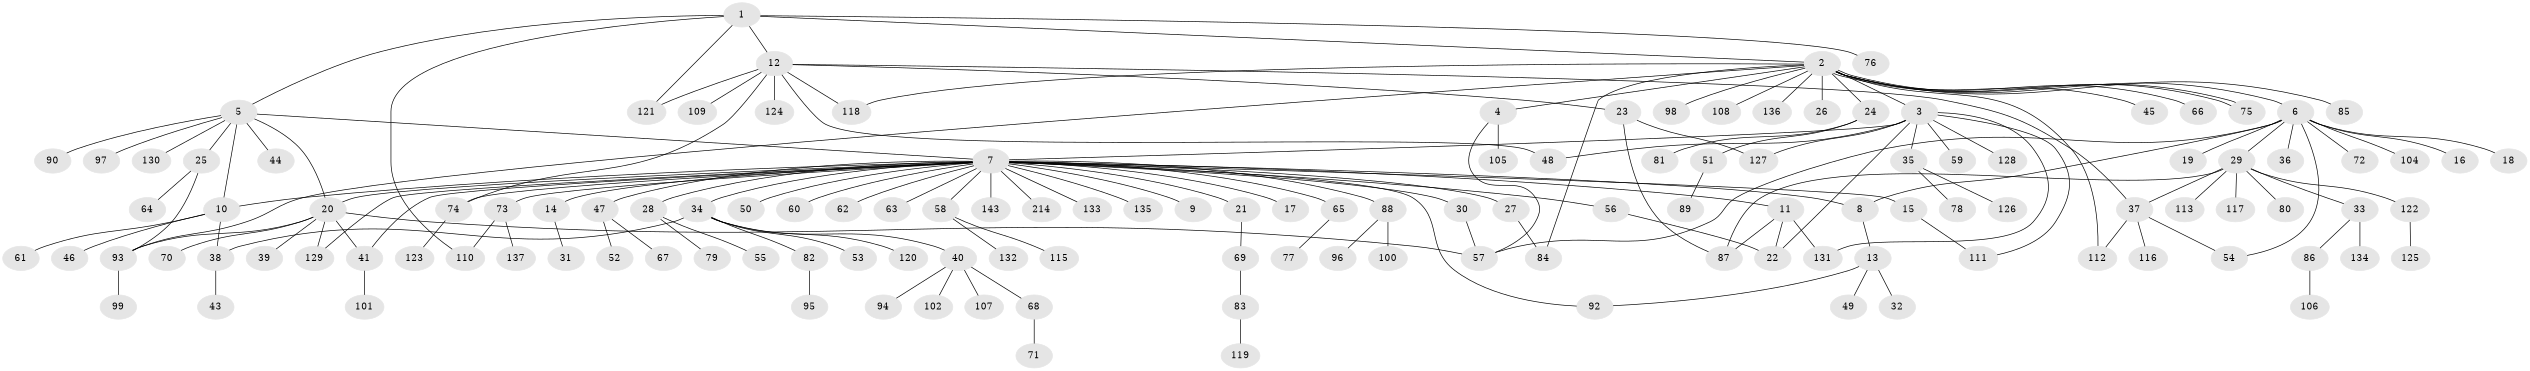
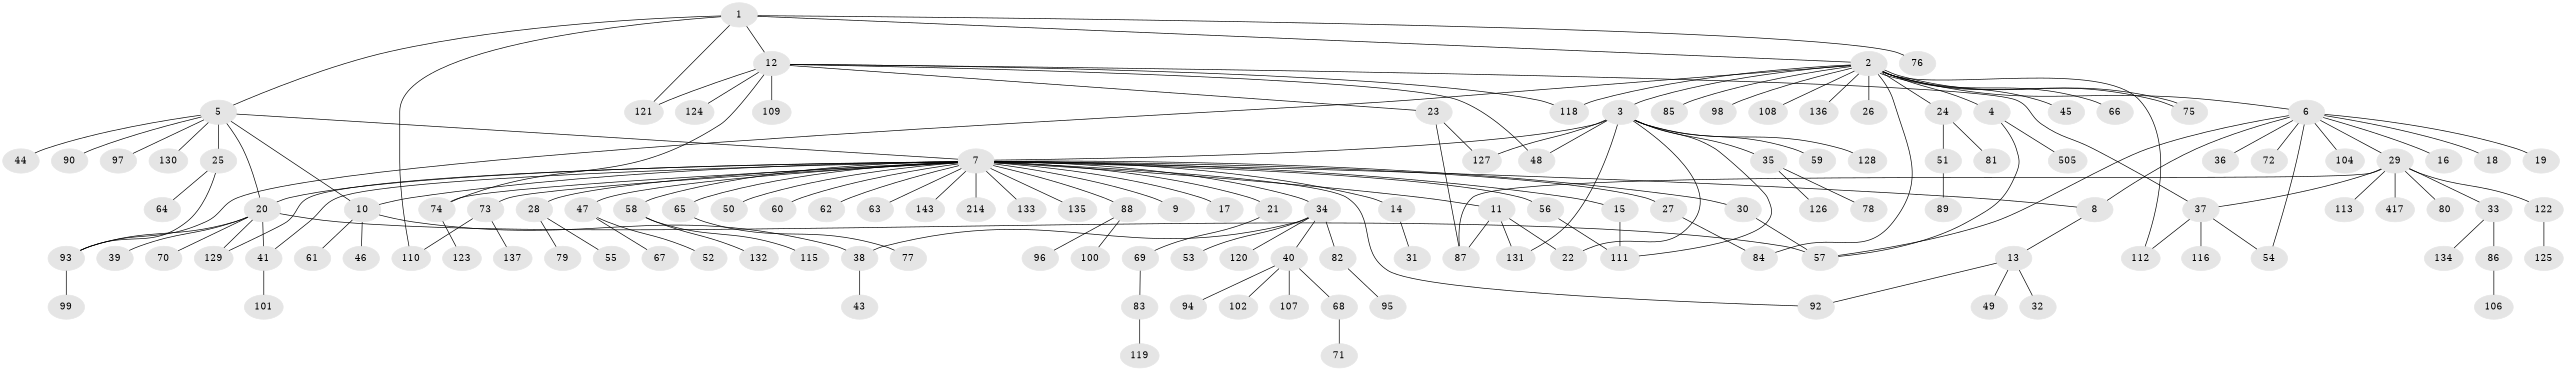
(1498, 161) -> (2068, 161)
(2235, 210) -> (2395, 210)
(1697, 232) -> (1583, 234)
